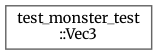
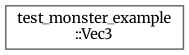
(79, 27) -> (95, 27)
